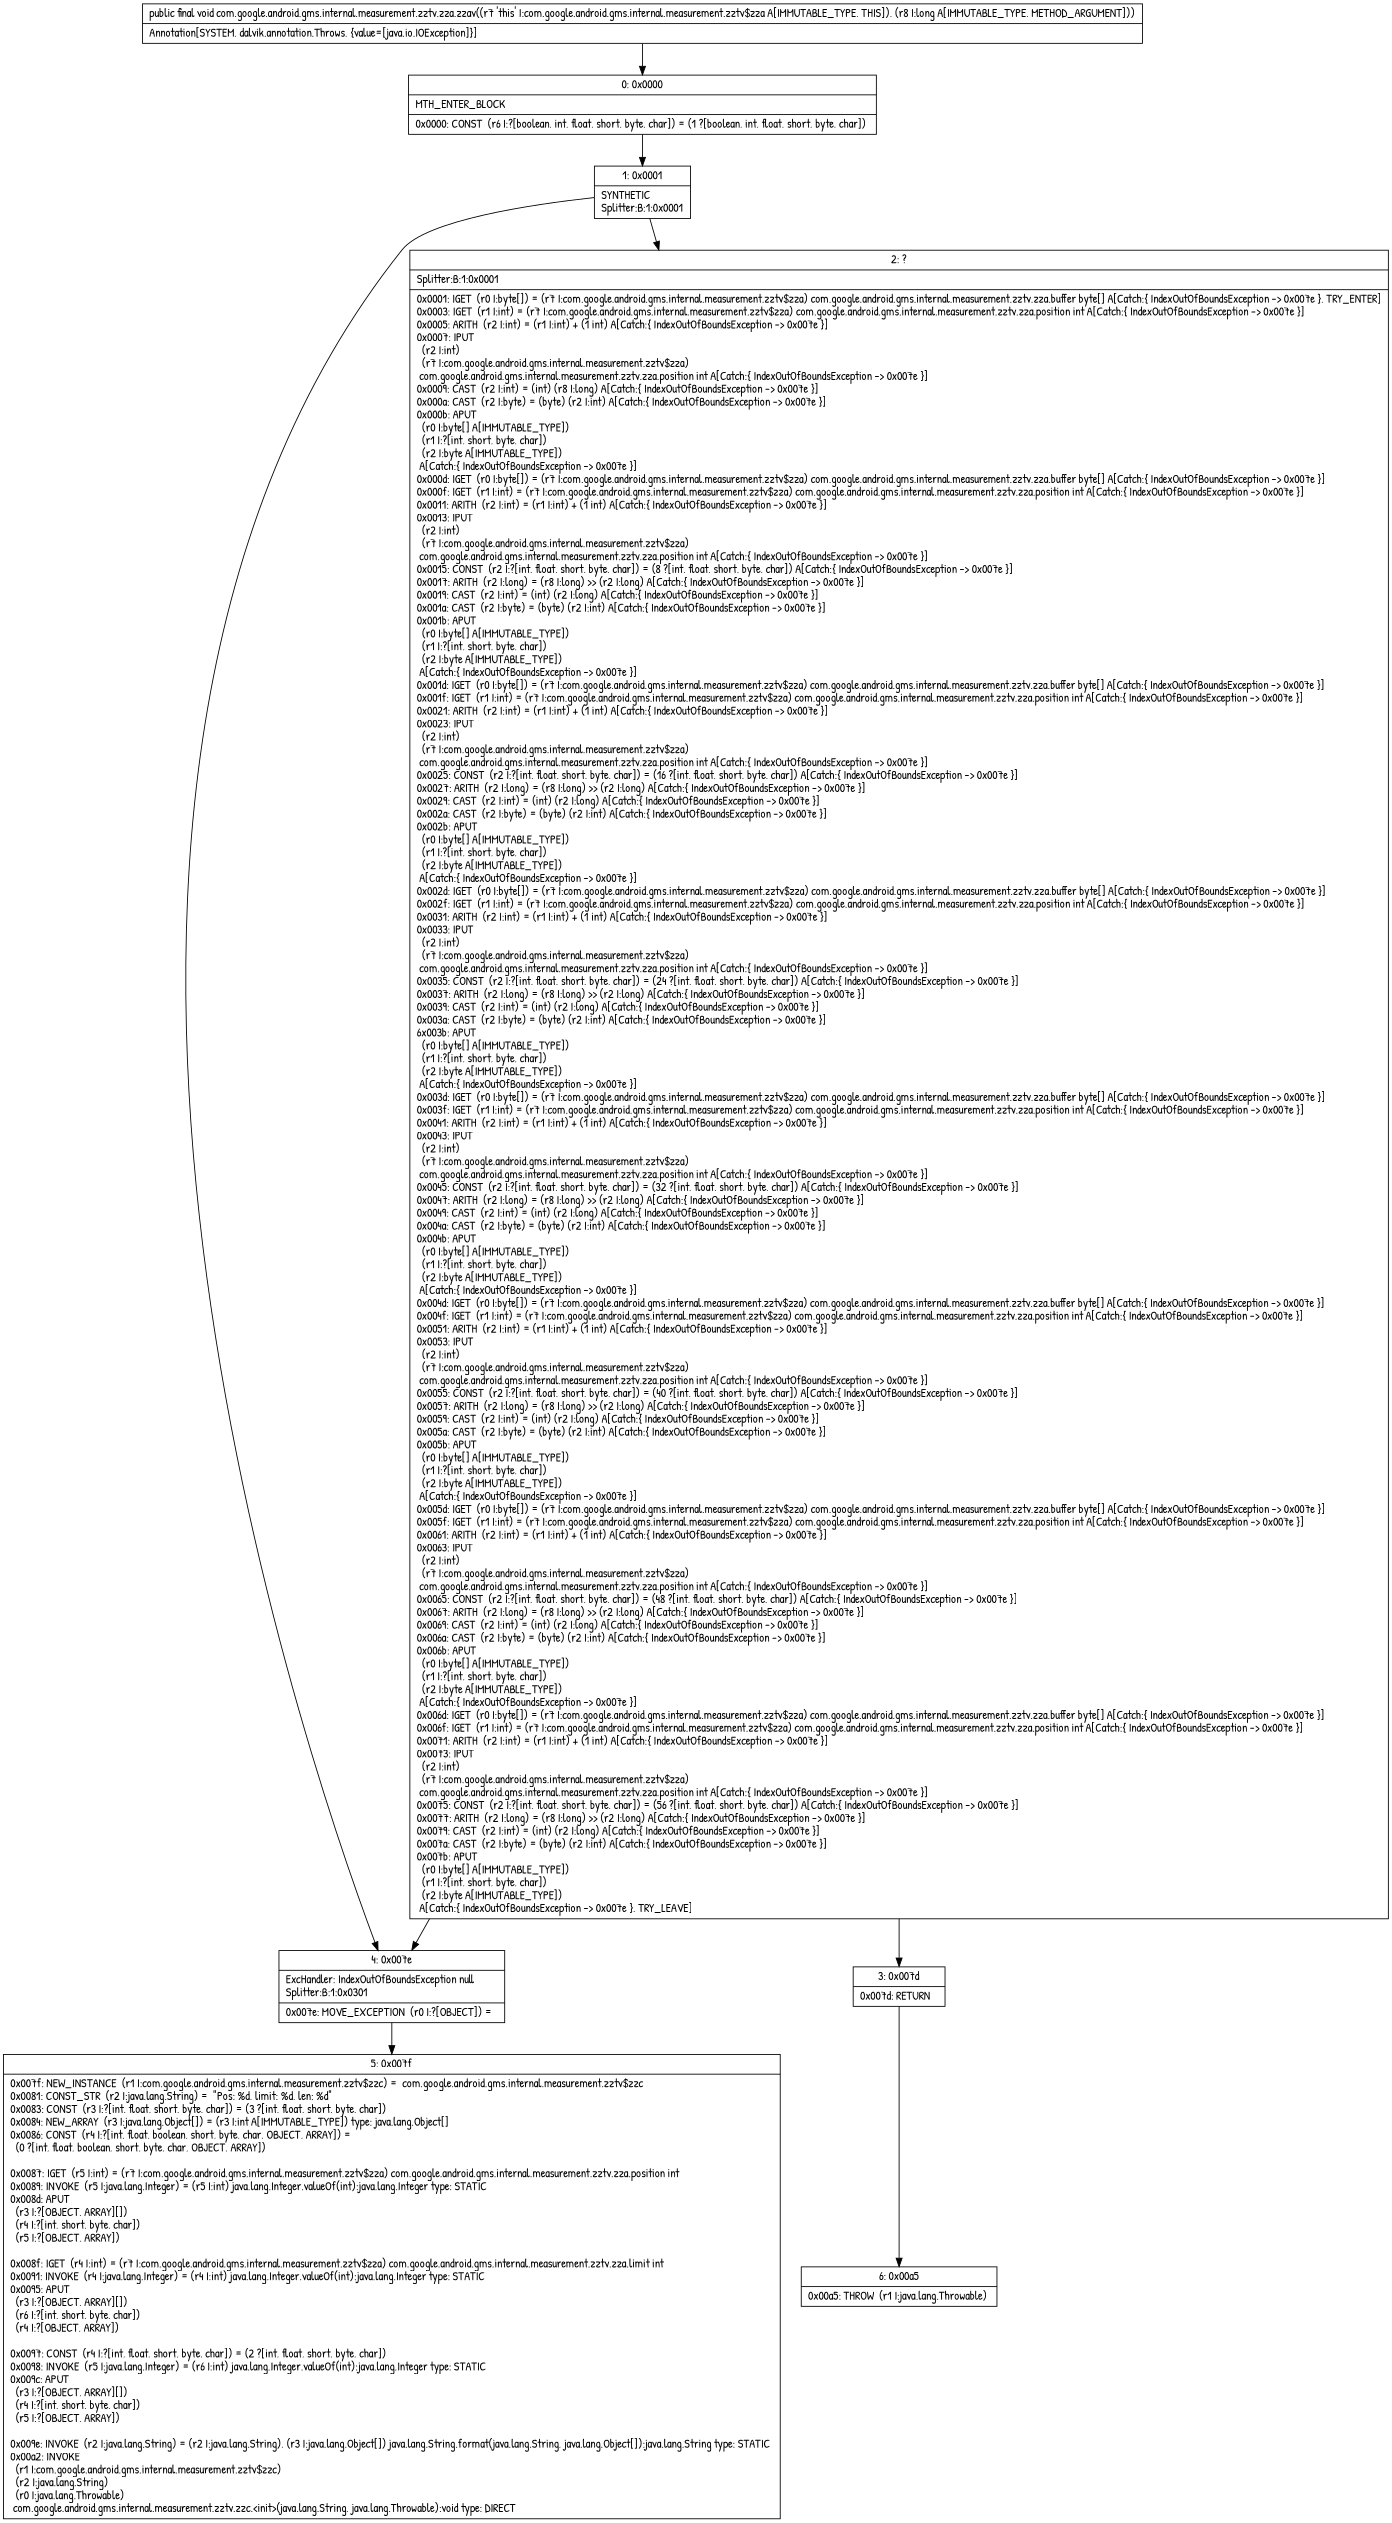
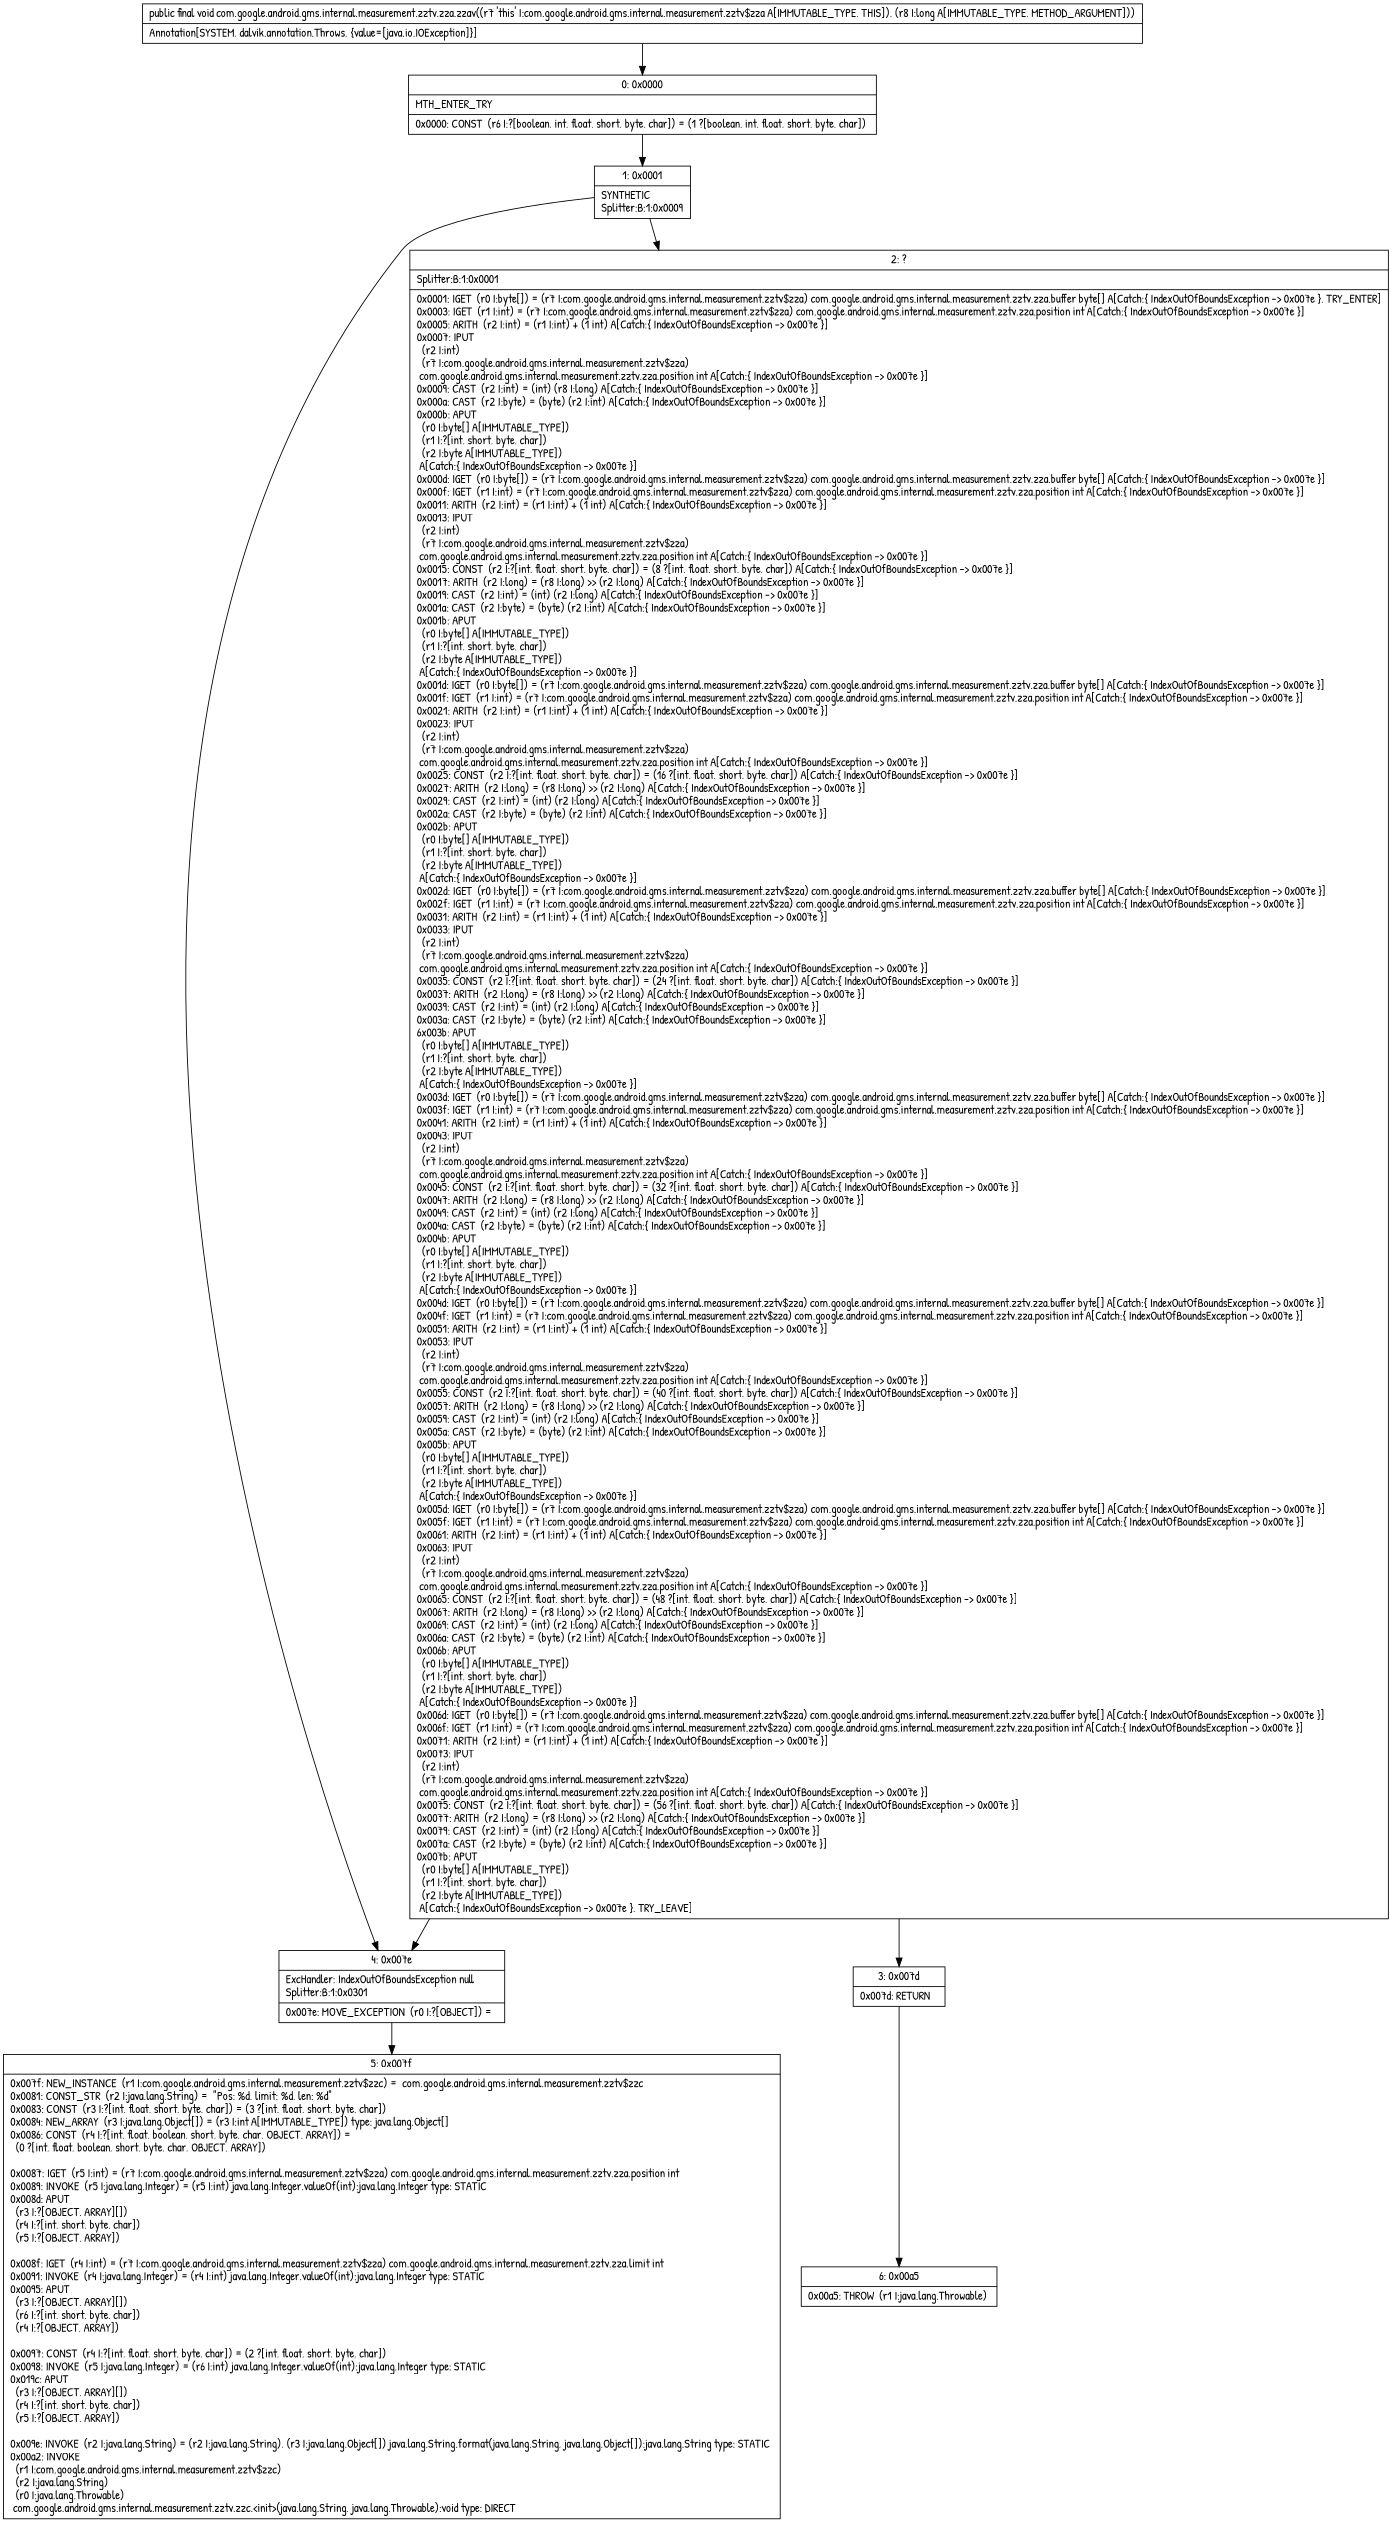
(461, 104) -> (454, 104)
(642, 208) -> (642, 208)
(42, 2380) -> (42, 2380)
